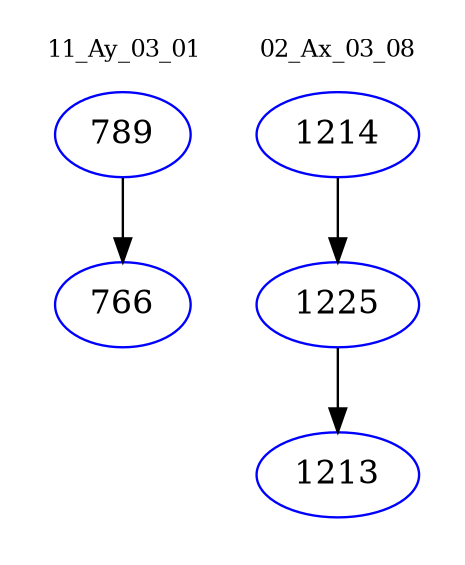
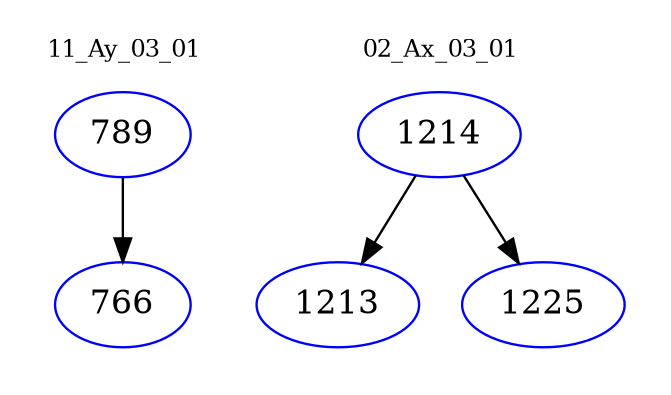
(338, 51) -> (441, 51)
(338, 378) -> (395, 209)
